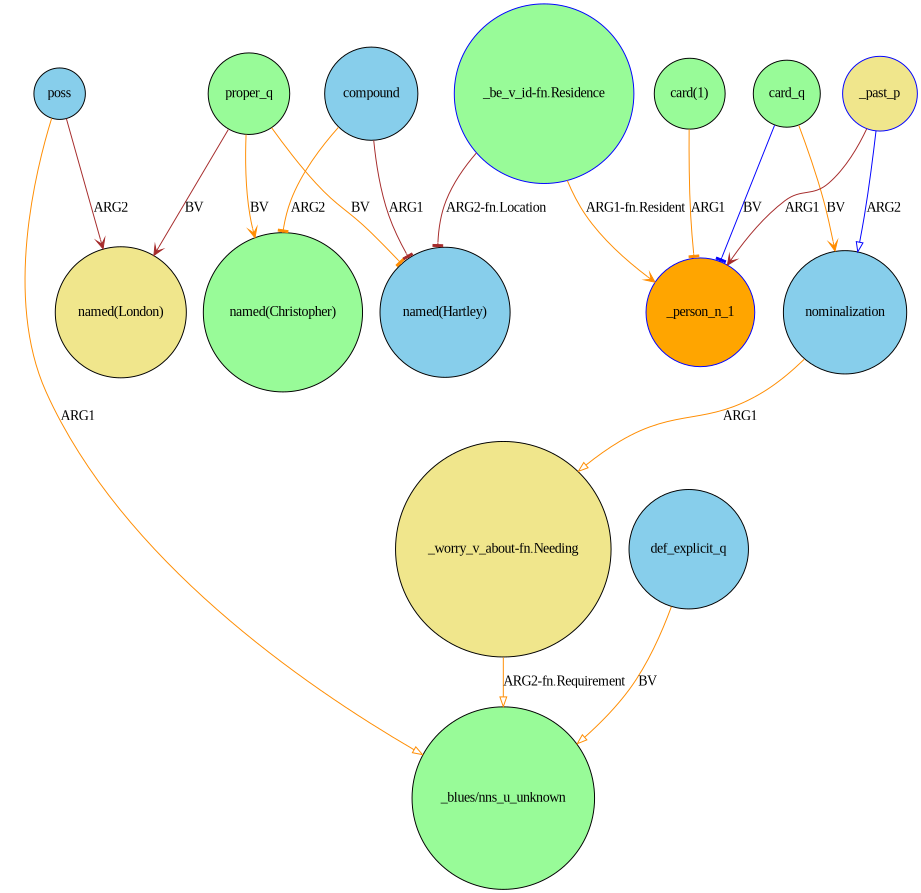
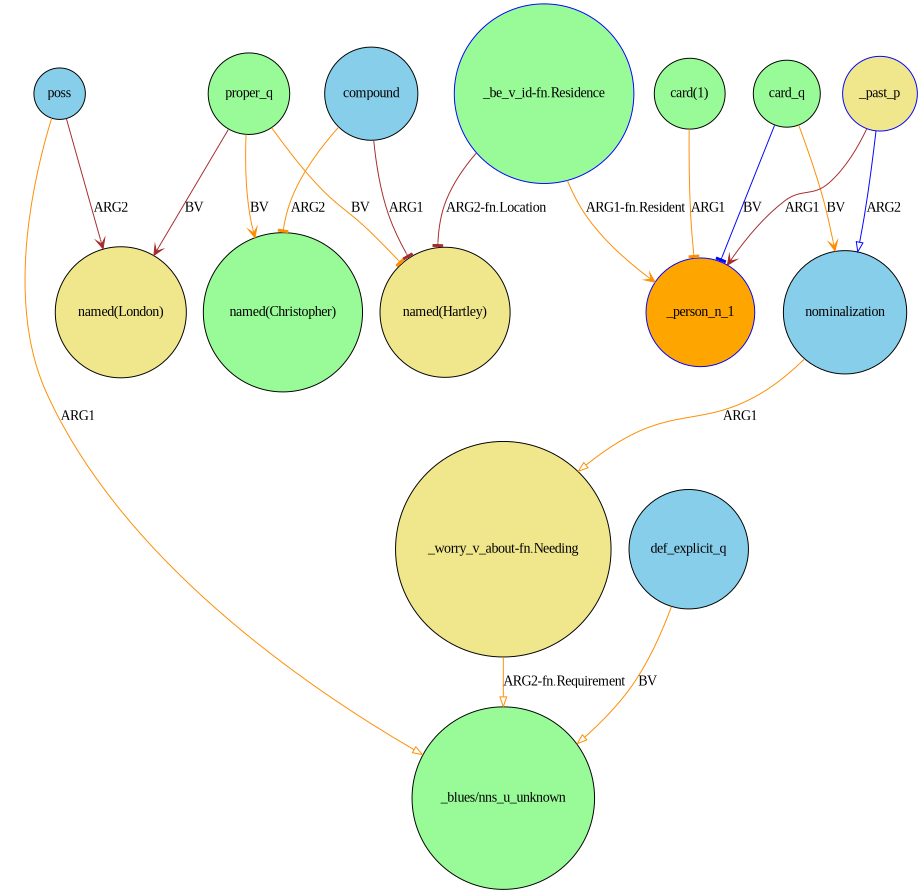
(445, 312) -> (445, 312)
